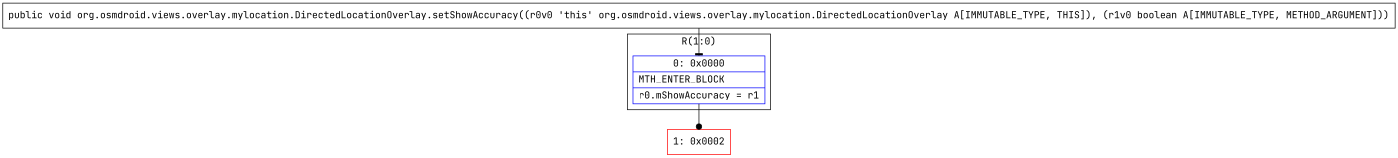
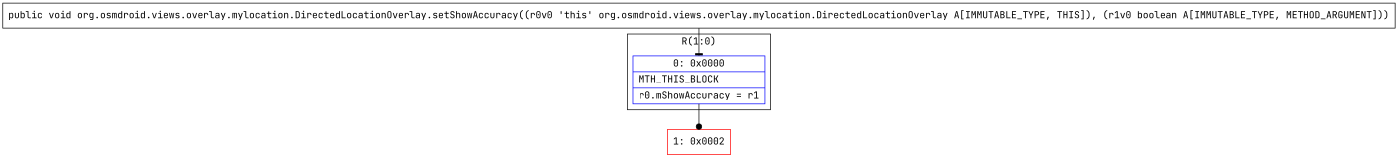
(682, 80) -> (679, 80)
